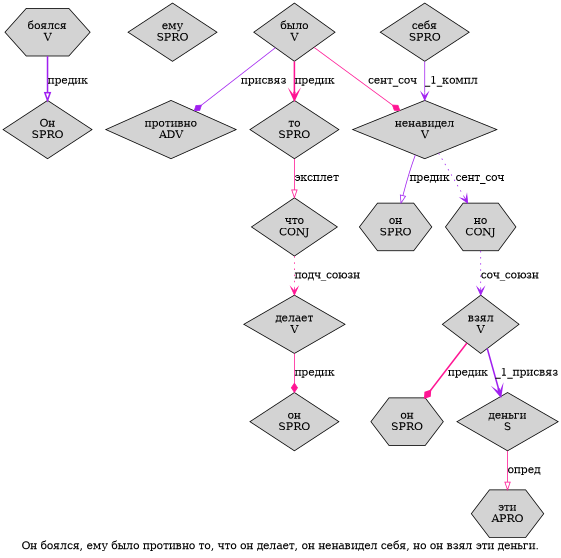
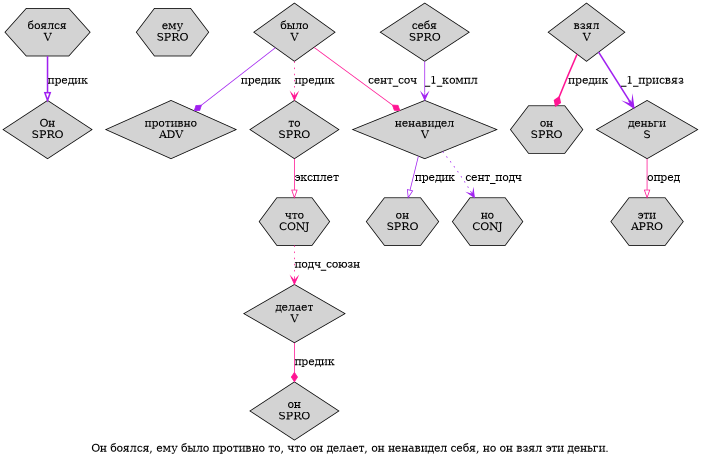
(172, 32) -> (172, 32)
(294, 77) -> (294, 77)
(264, 81) -> (261, 81)
(480, 178) -> (494, 178)
(294, 227) -> (294, 222)
(481, 269) -> none
